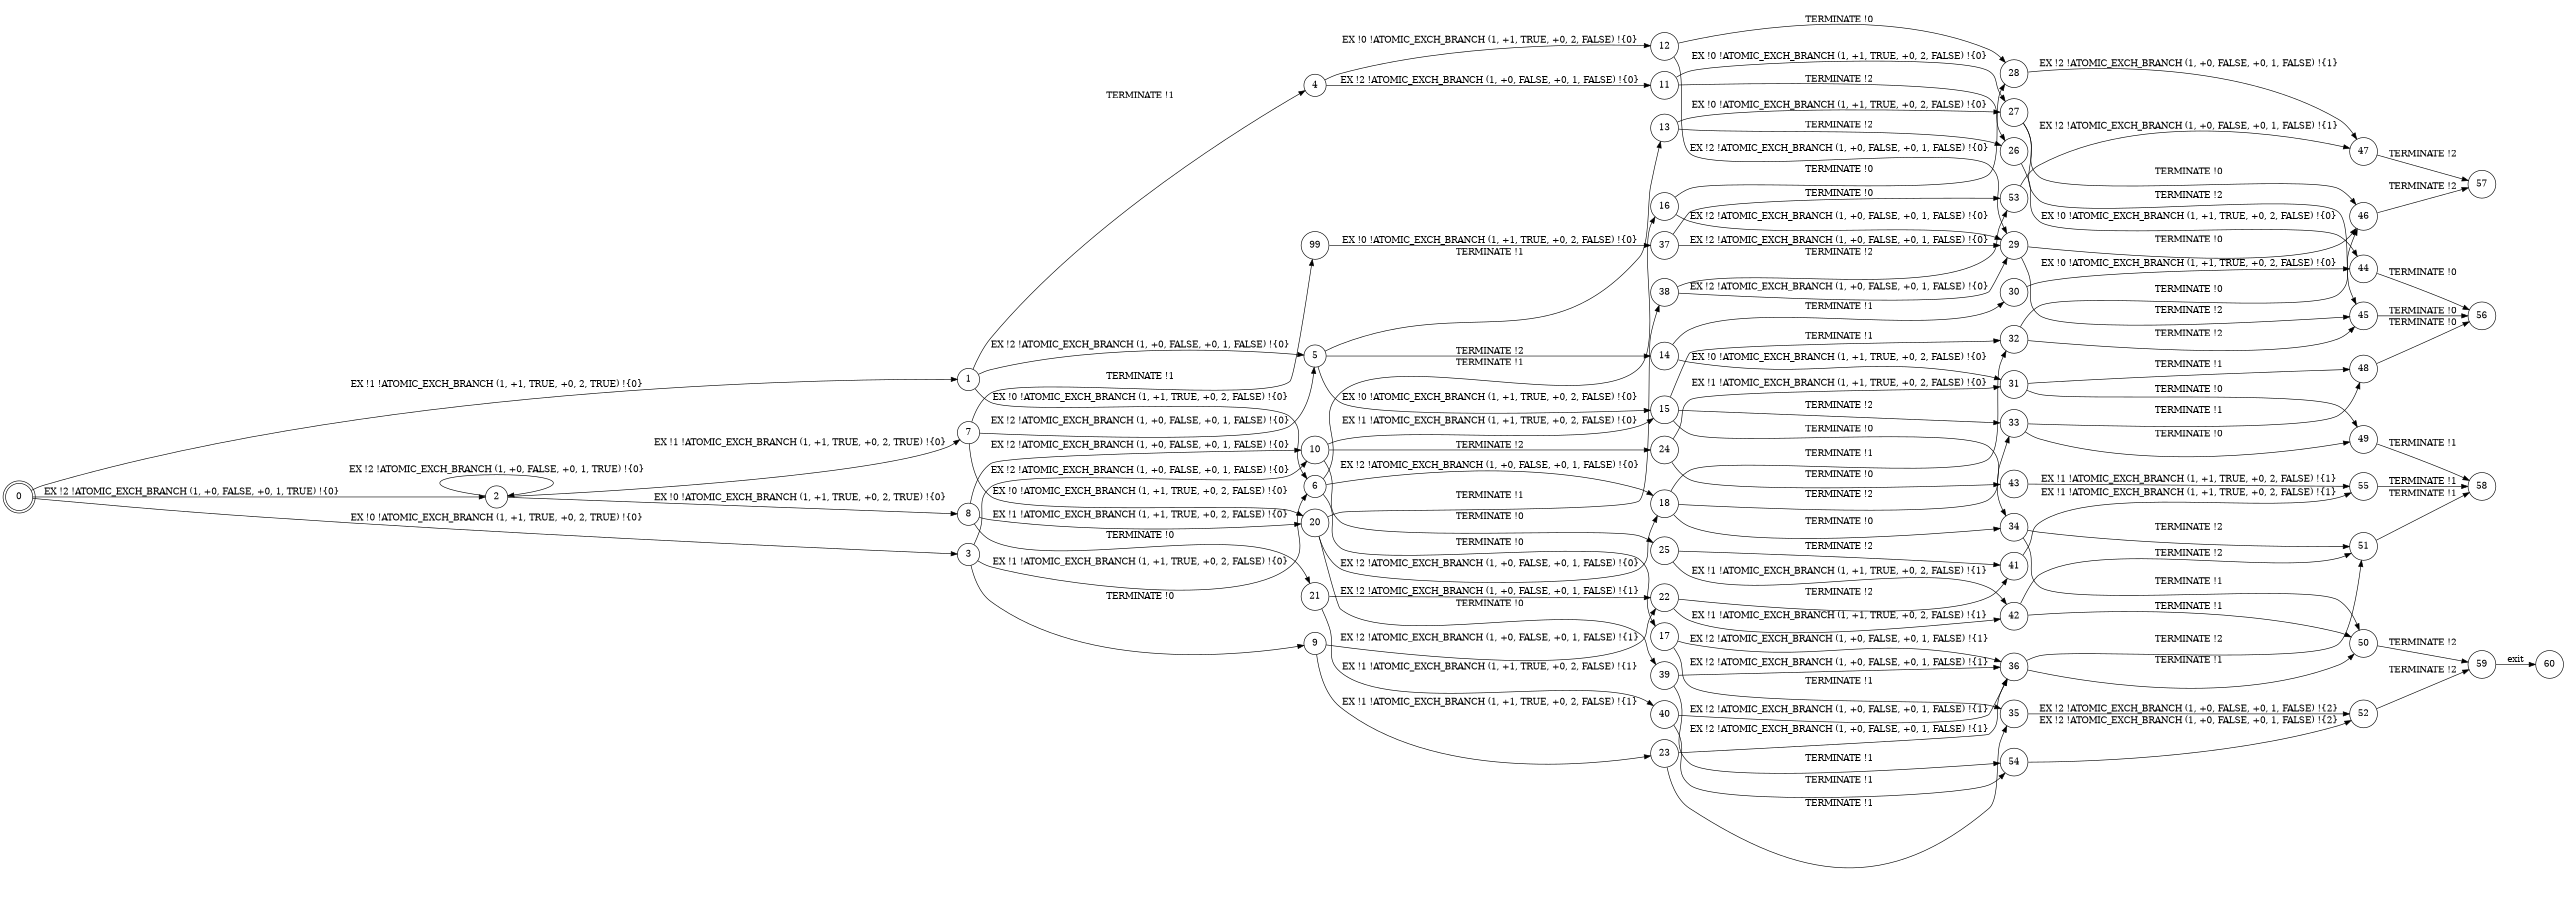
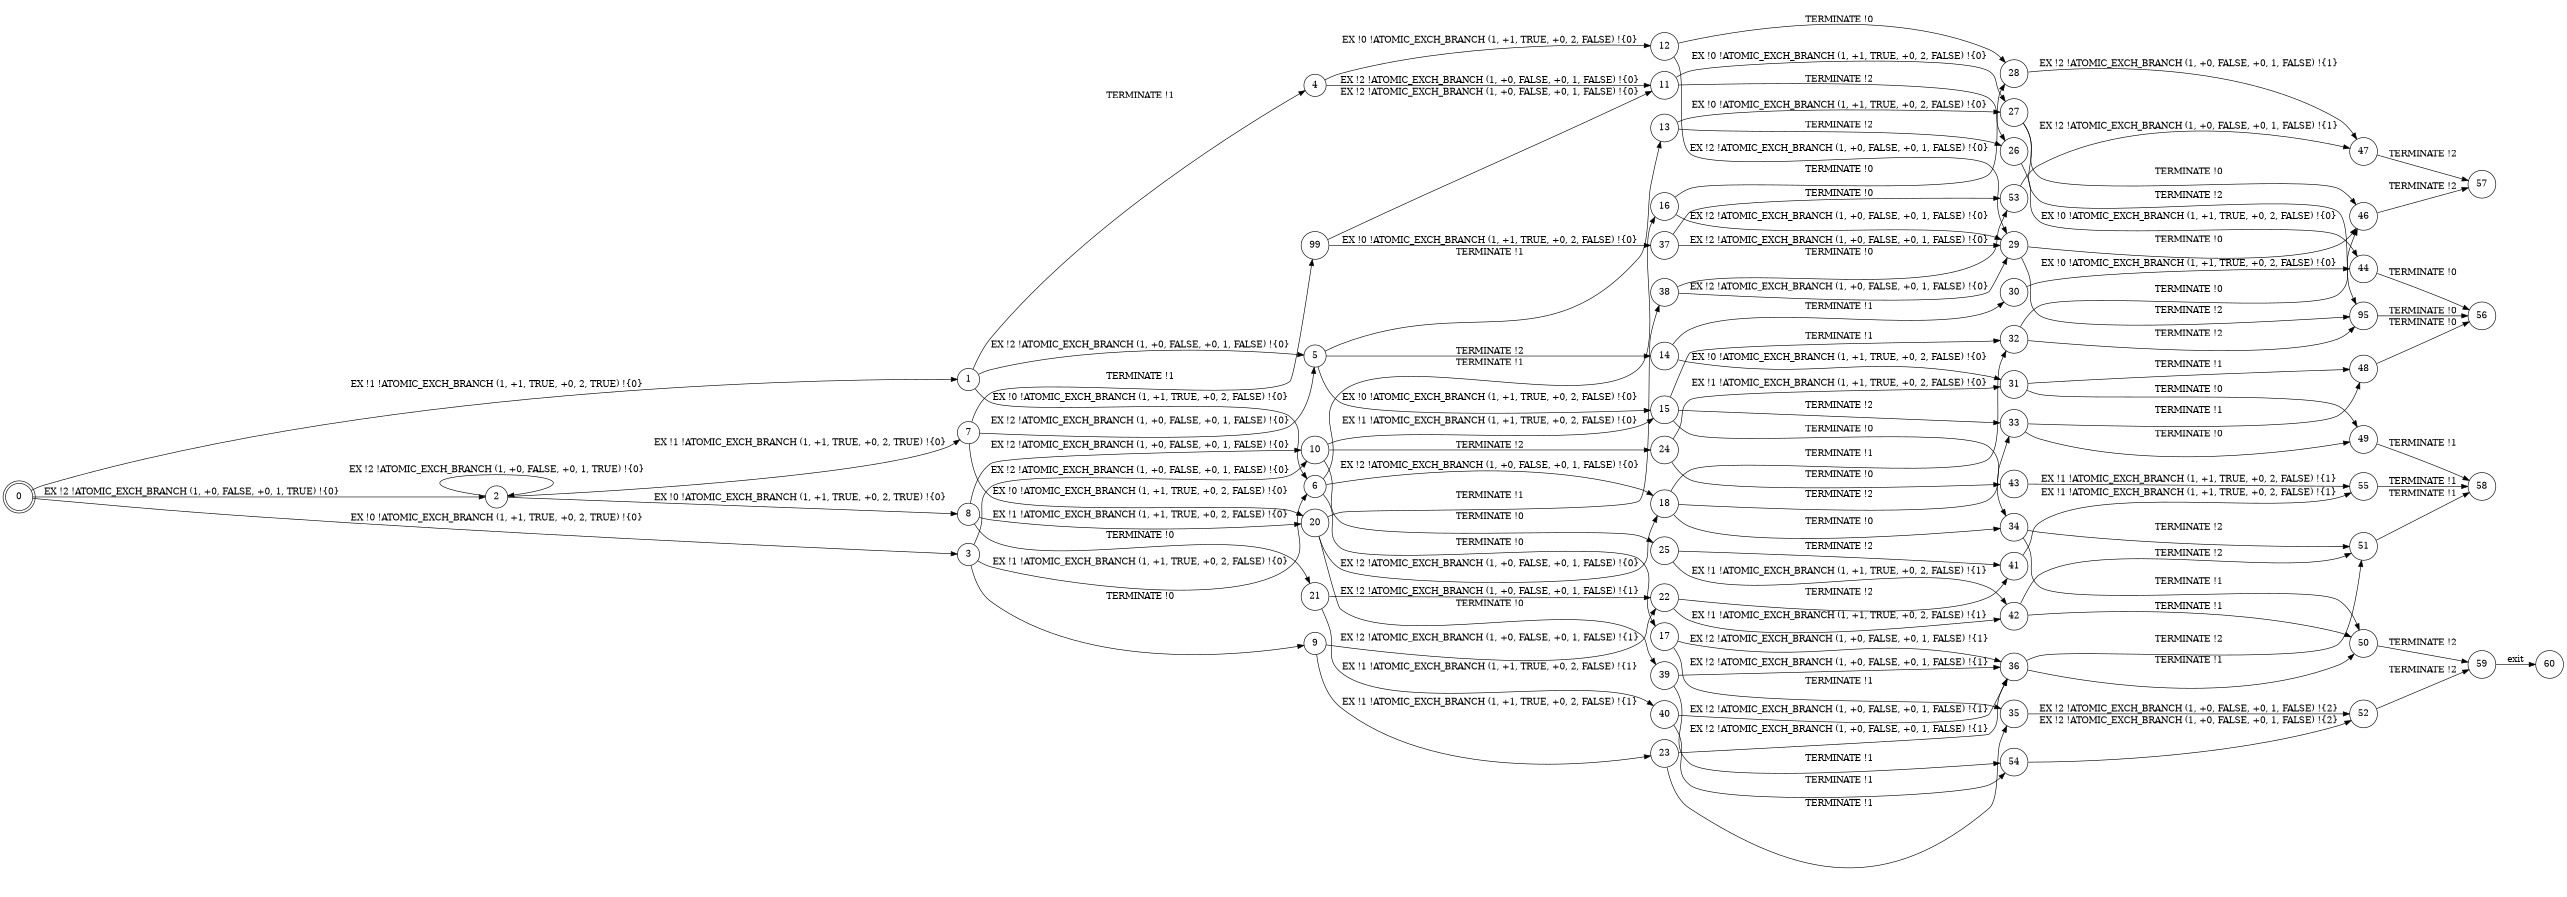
none -> (1487, 167)
(1839, 253) -> (1839, 253)
(2364, 316) -> (2364, 316)
